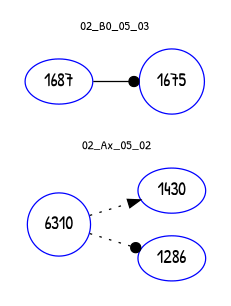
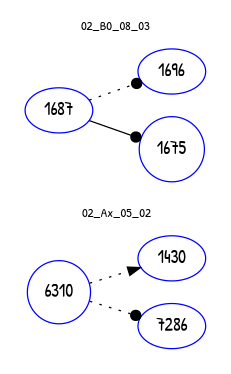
(115, 27) -> (115, 27)
none -> (172, 71)
(172, 258) -> (172, 326)
